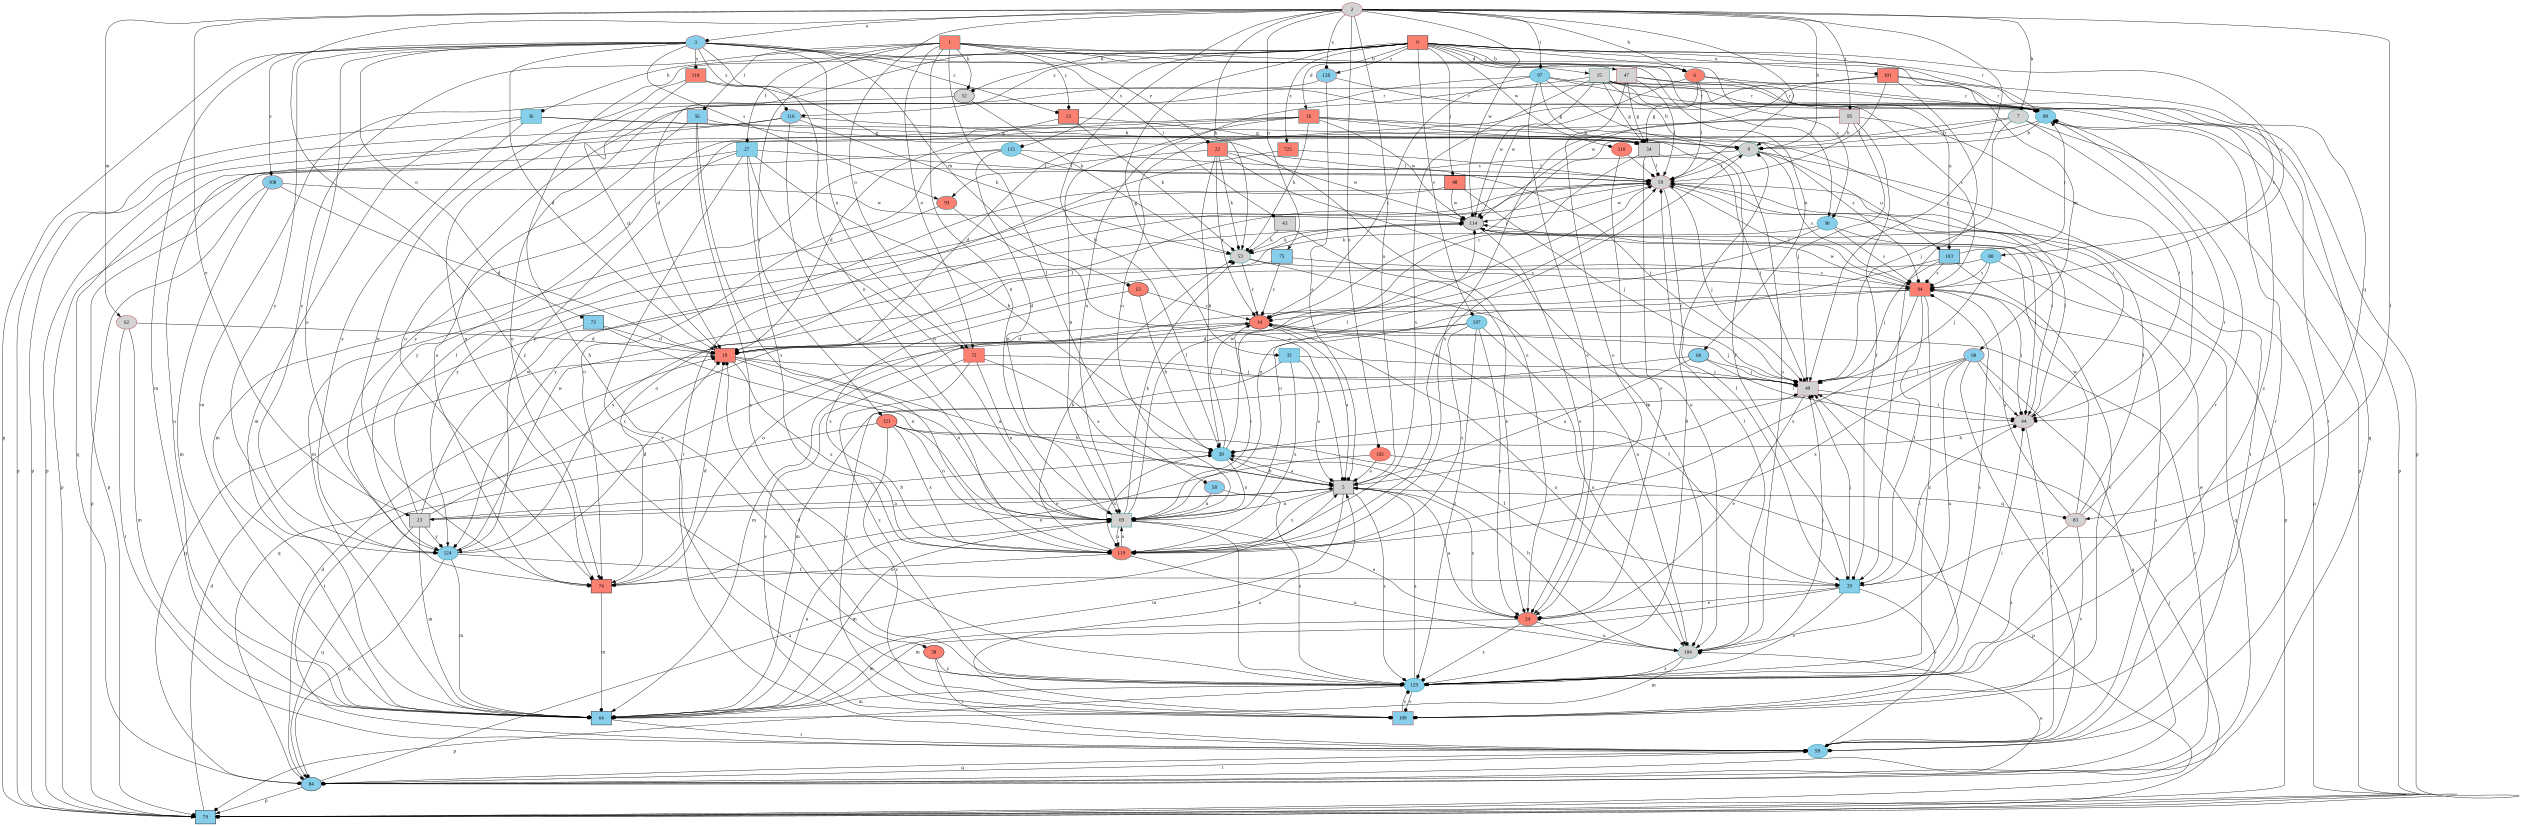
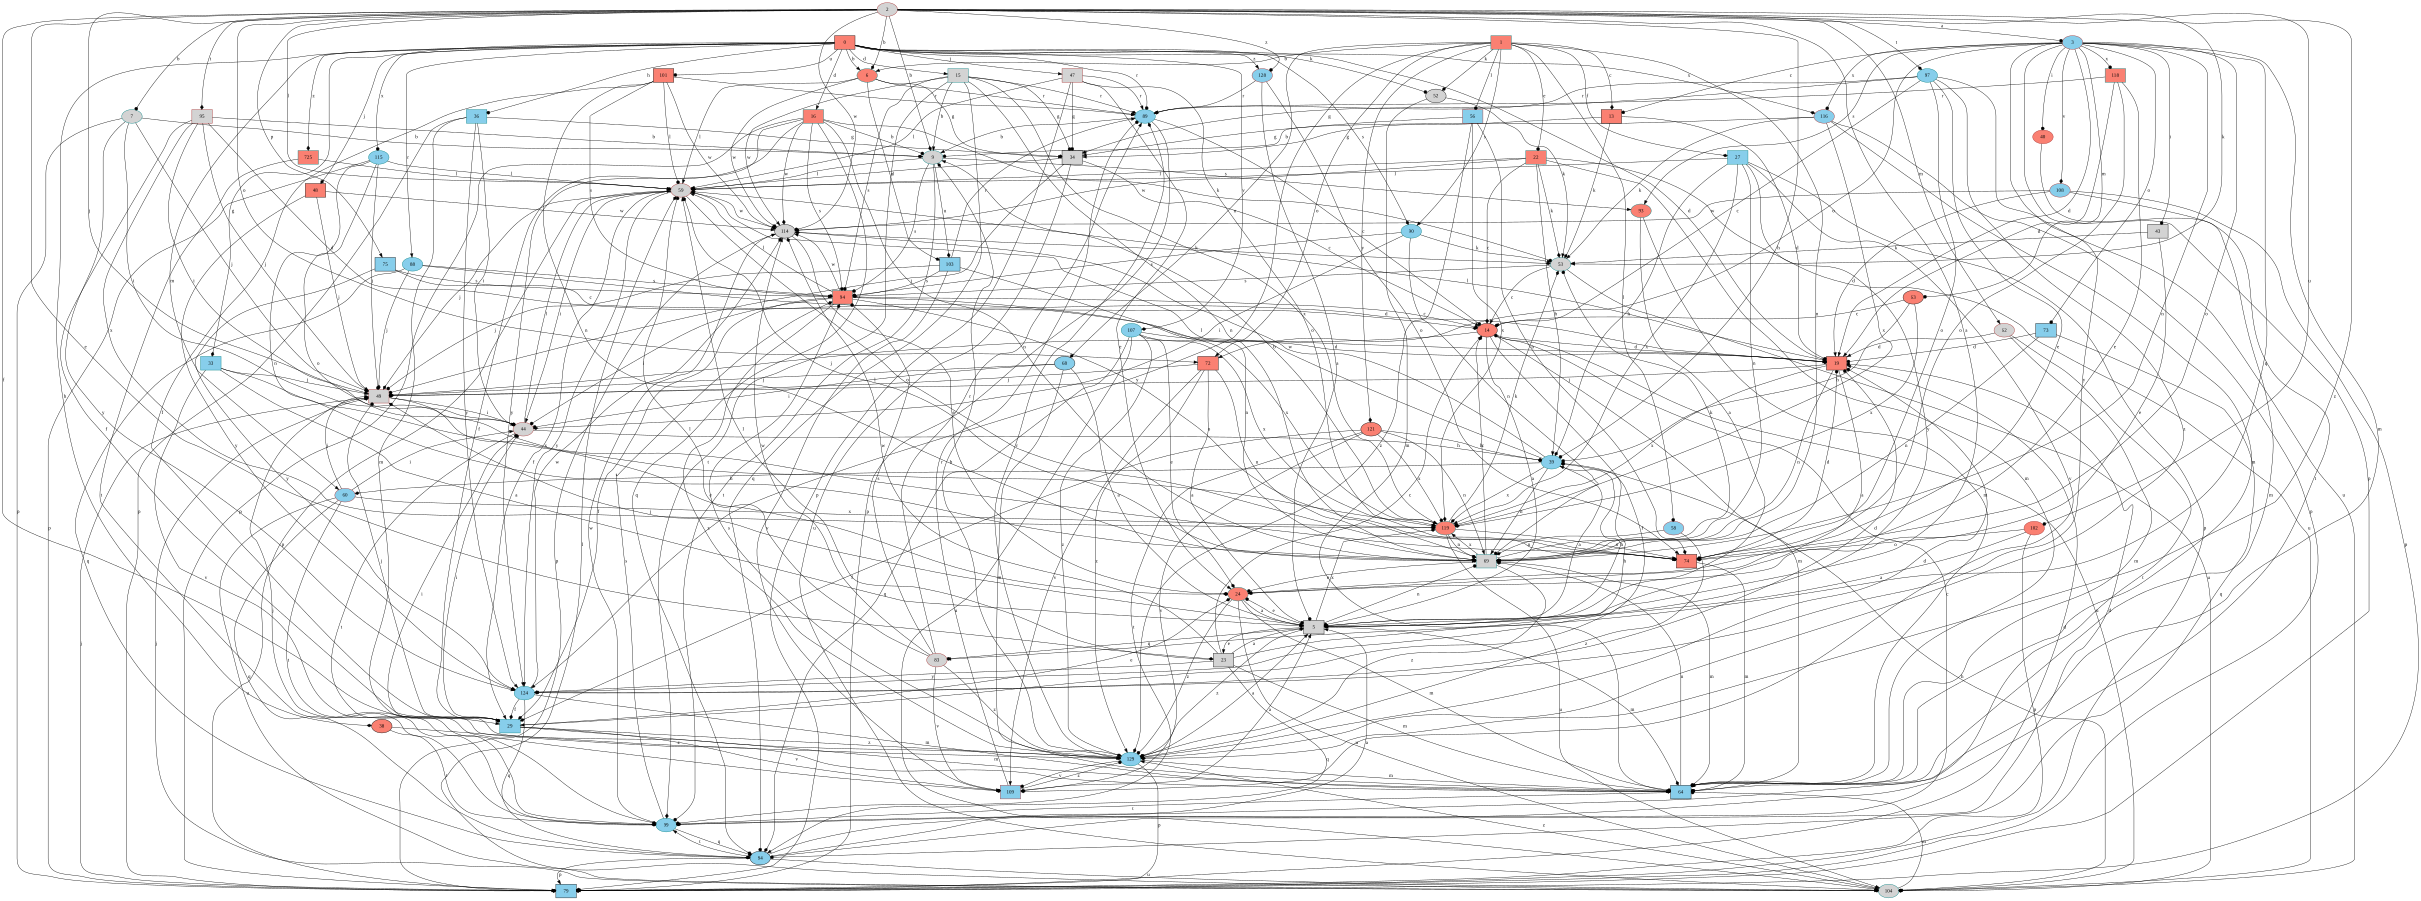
none -> (2043, 137)
(1622, 149) -> none
(974, 355) -> (1208, 363)
(1602, 405) -> (980, 472)
(175, 421) -> (2254, 462)
